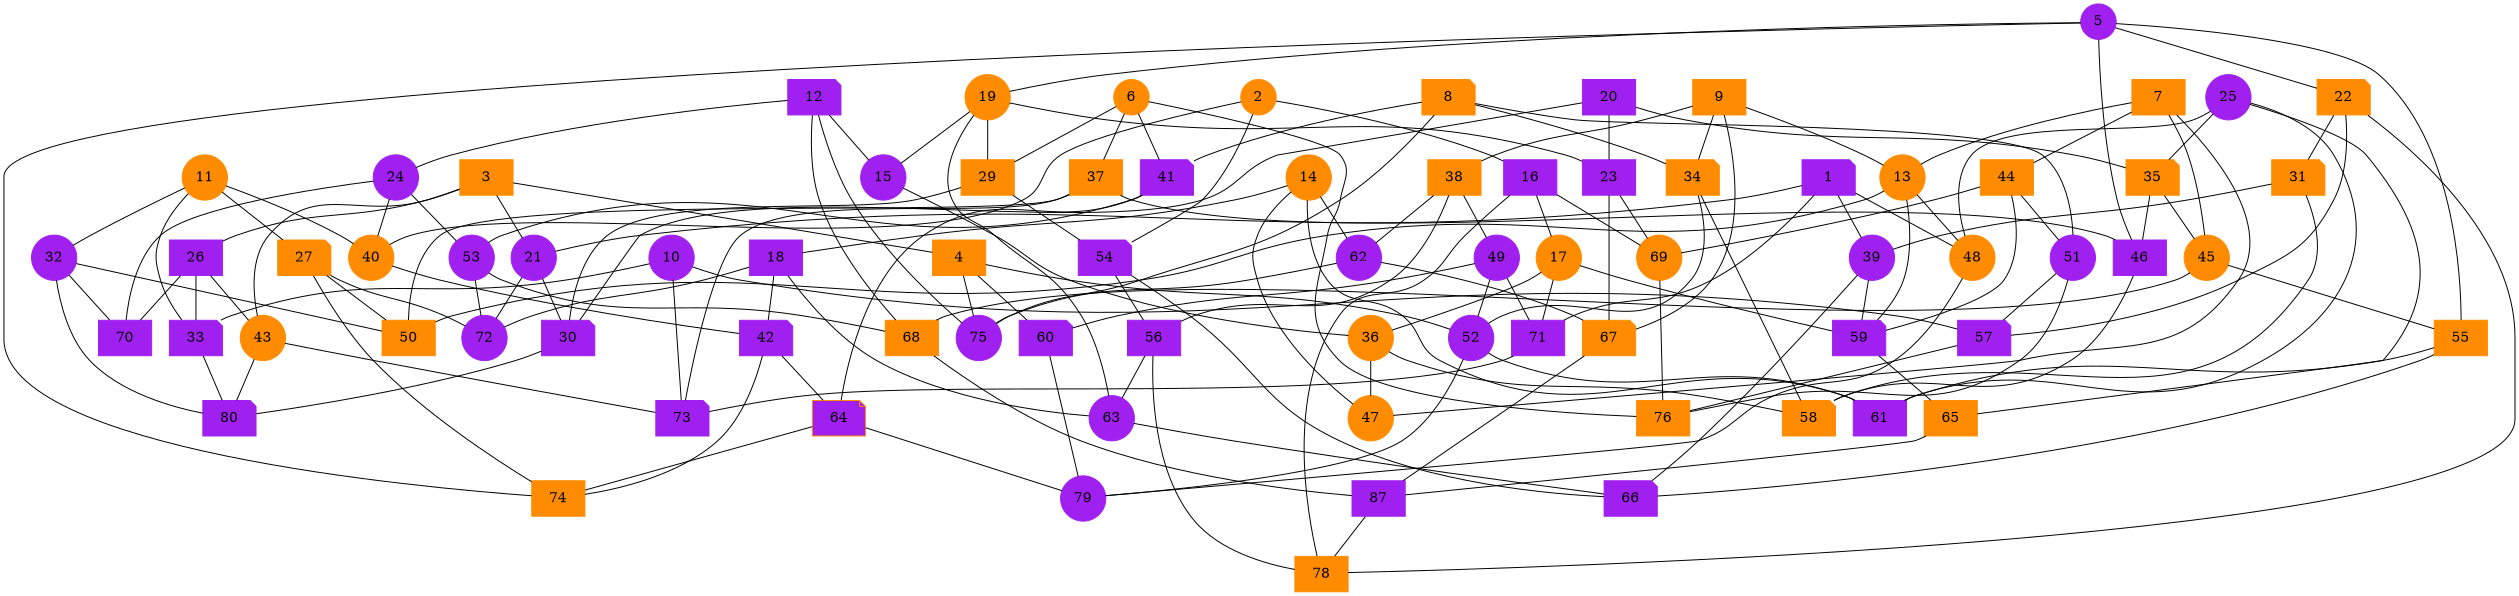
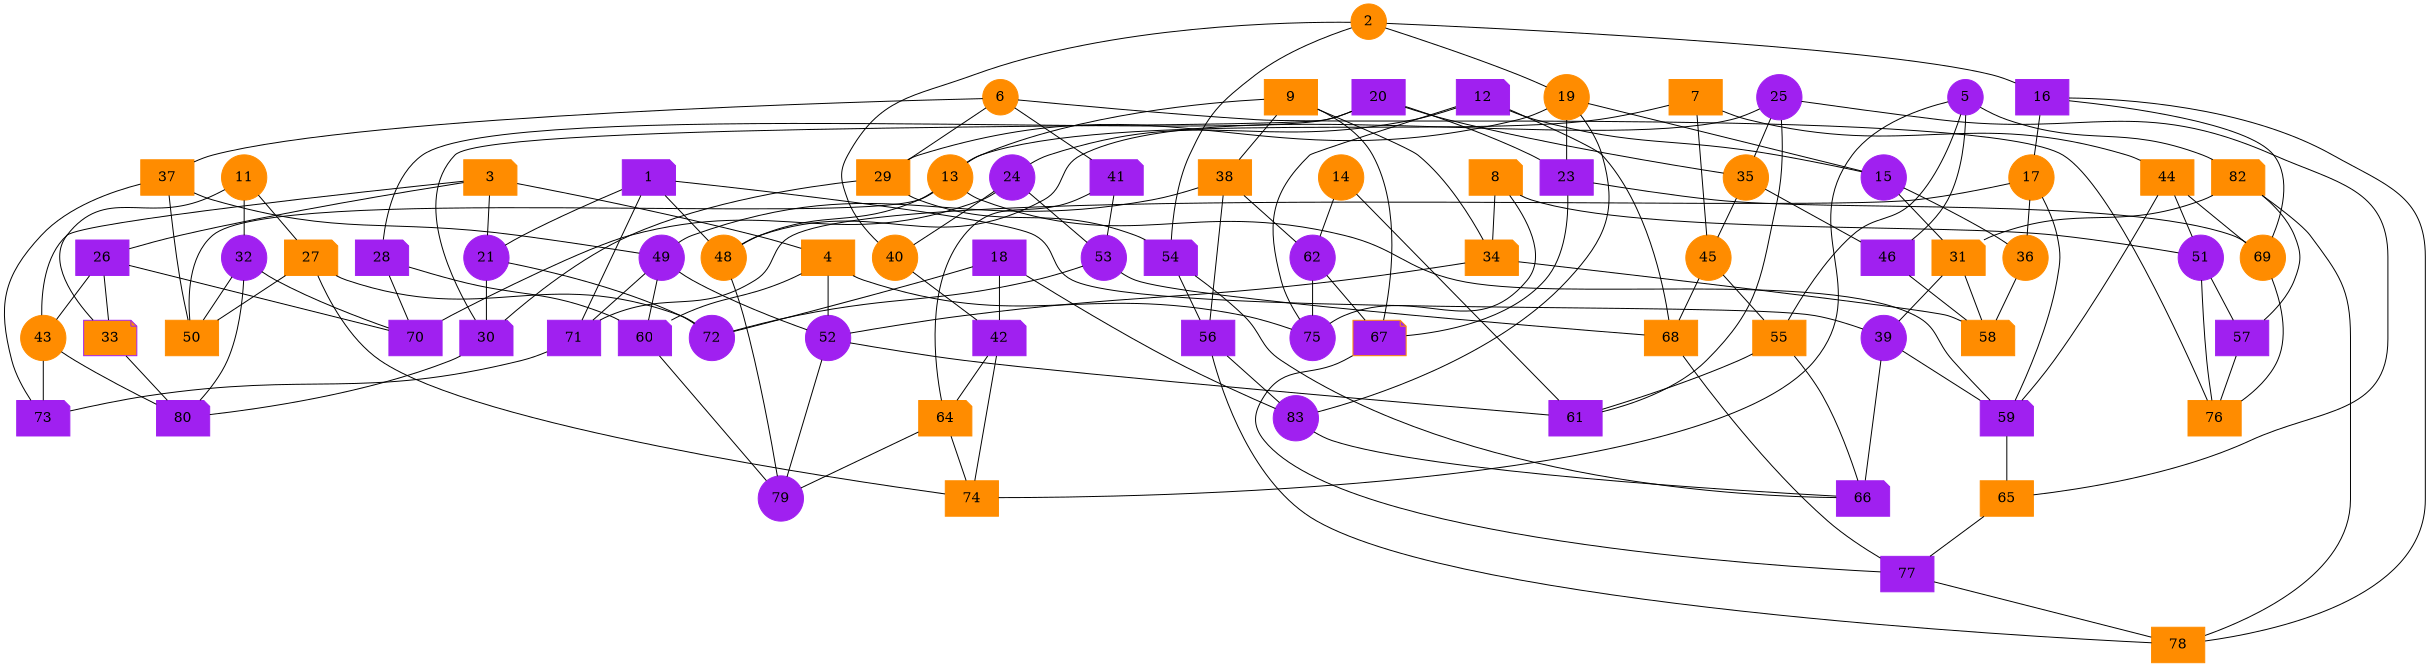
(1383, 49) -> (1467, 56)
(2344, 97) -> (2238, 177)
(1329, 120) -> none
(486, 177) -> (490, 177)
(2153, 177) -> (1746, 177)
(288, 211) -> none
none -> (1921, 217)
(1618, 218) -> (416, 227)
(1070, 222) -> none
none -> (382, 258)
(672, 258) -> none
(196, 338) -> (110, 338)
(1609, 338) -> (1380, 338)
(1984, 338) -> (2242, 338)
(839, 418) -> (945, 418)
(1112, 418) -> (1296, 418)
(1371, 418) -> none
(1379, 498) -> (1907, 574)
